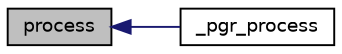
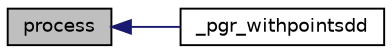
(257, 27) -> (282, 27)
